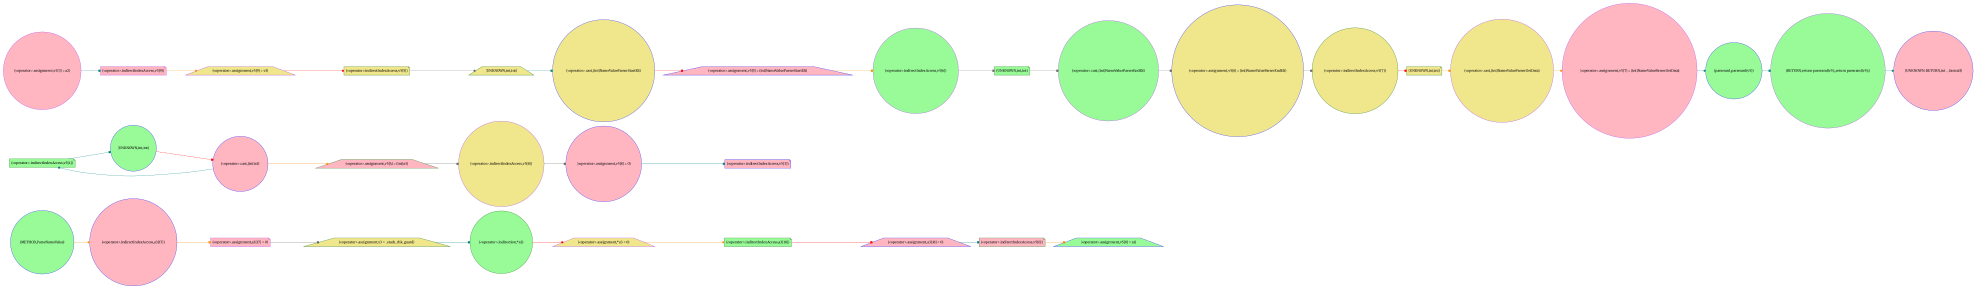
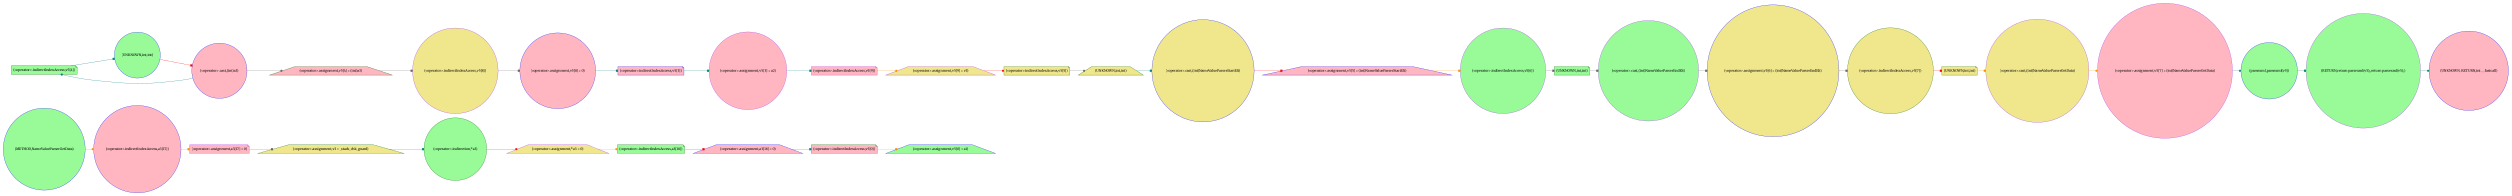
none -> (695, 71)
(297, 164) -> (264, 71)
(42, 242) -> (44, 149)
